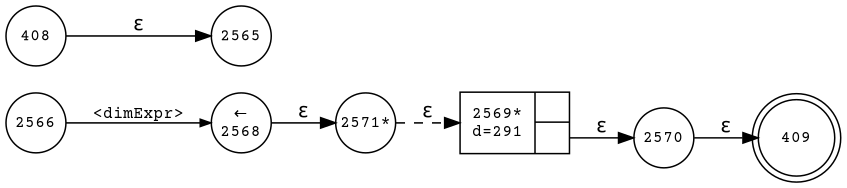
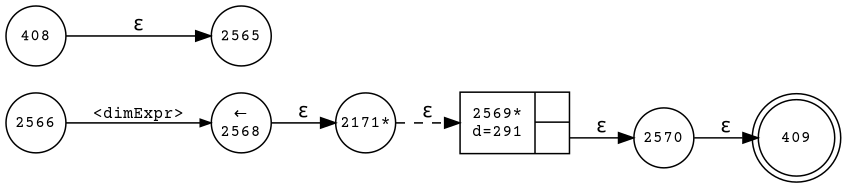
(366, 123) -> (366, 123)
